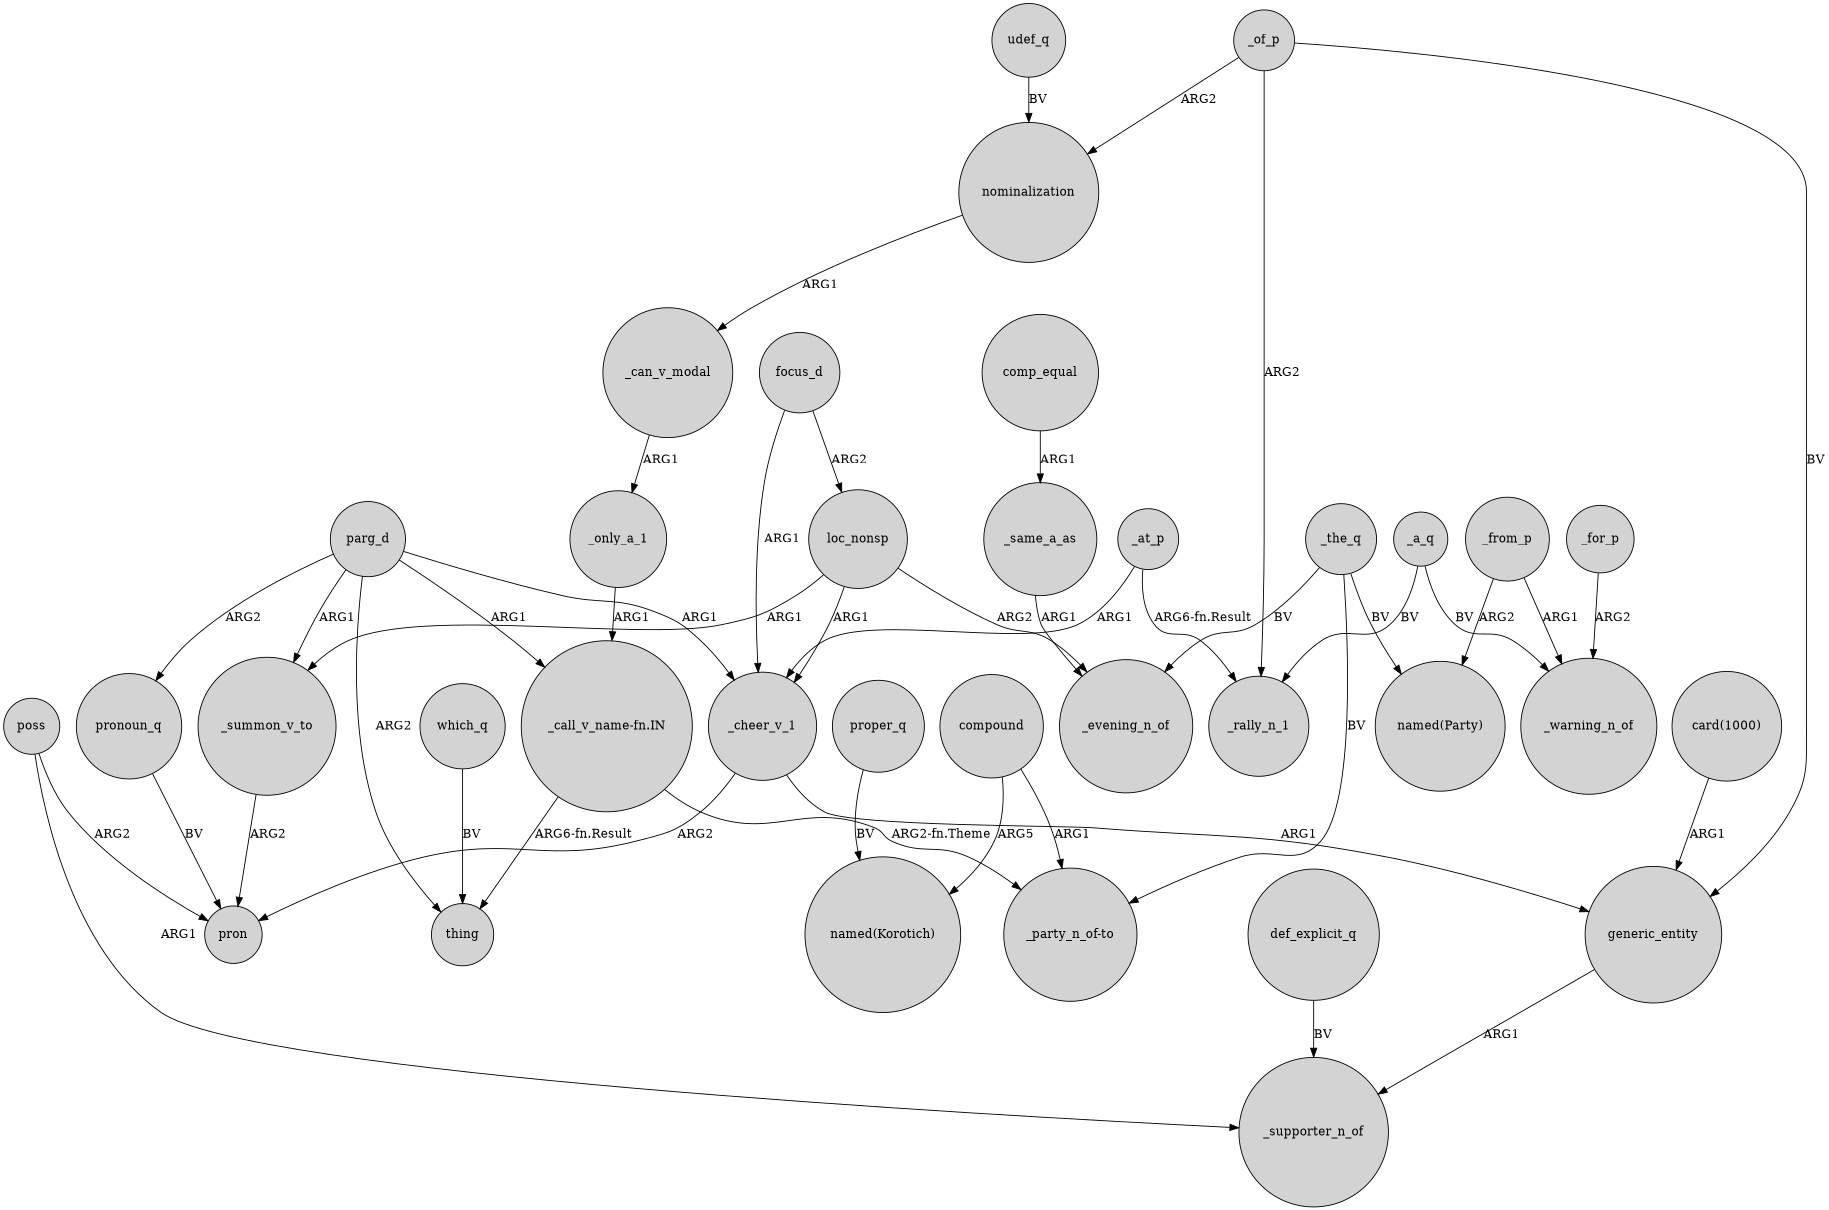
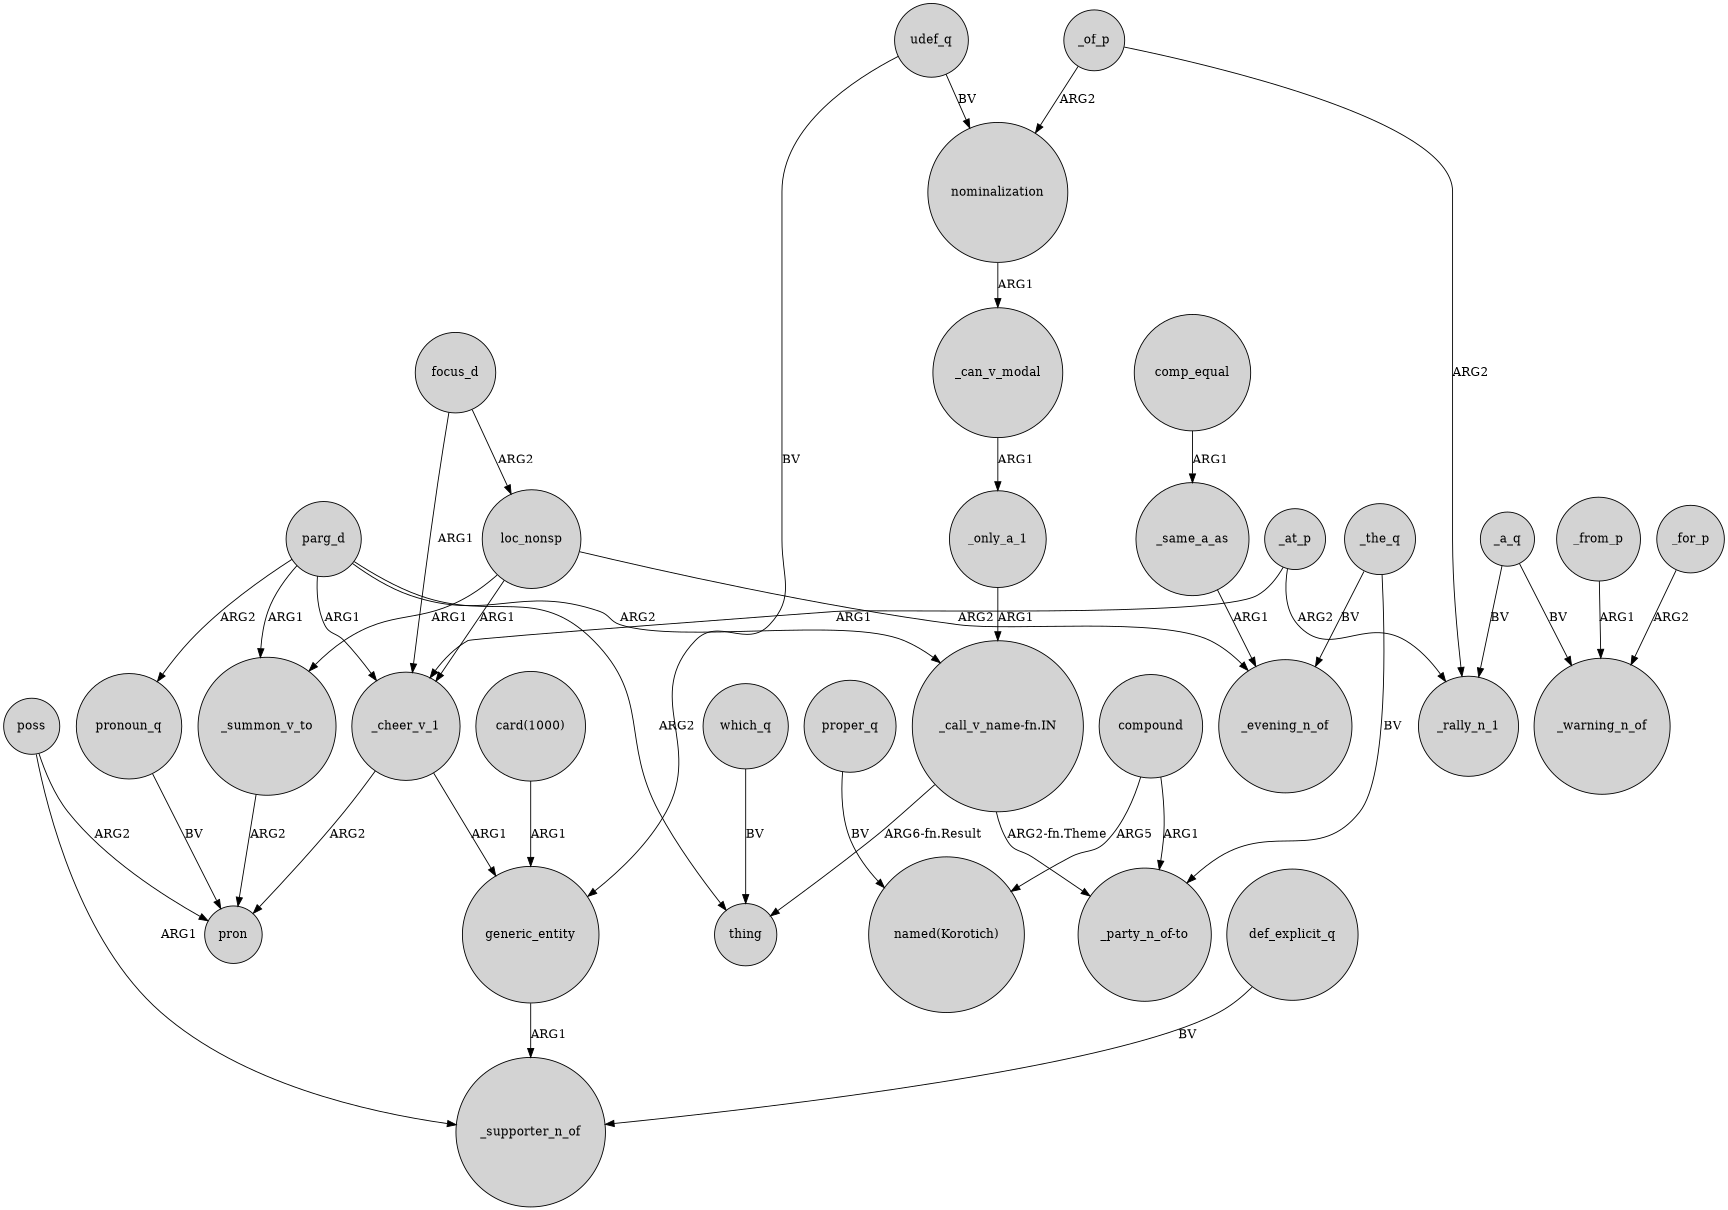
(1806, 281) -> (782, 500)
(509, 618) -> (638, 618)
(1203, 618) -> (1316, 618)
(1440, 726) -> none
